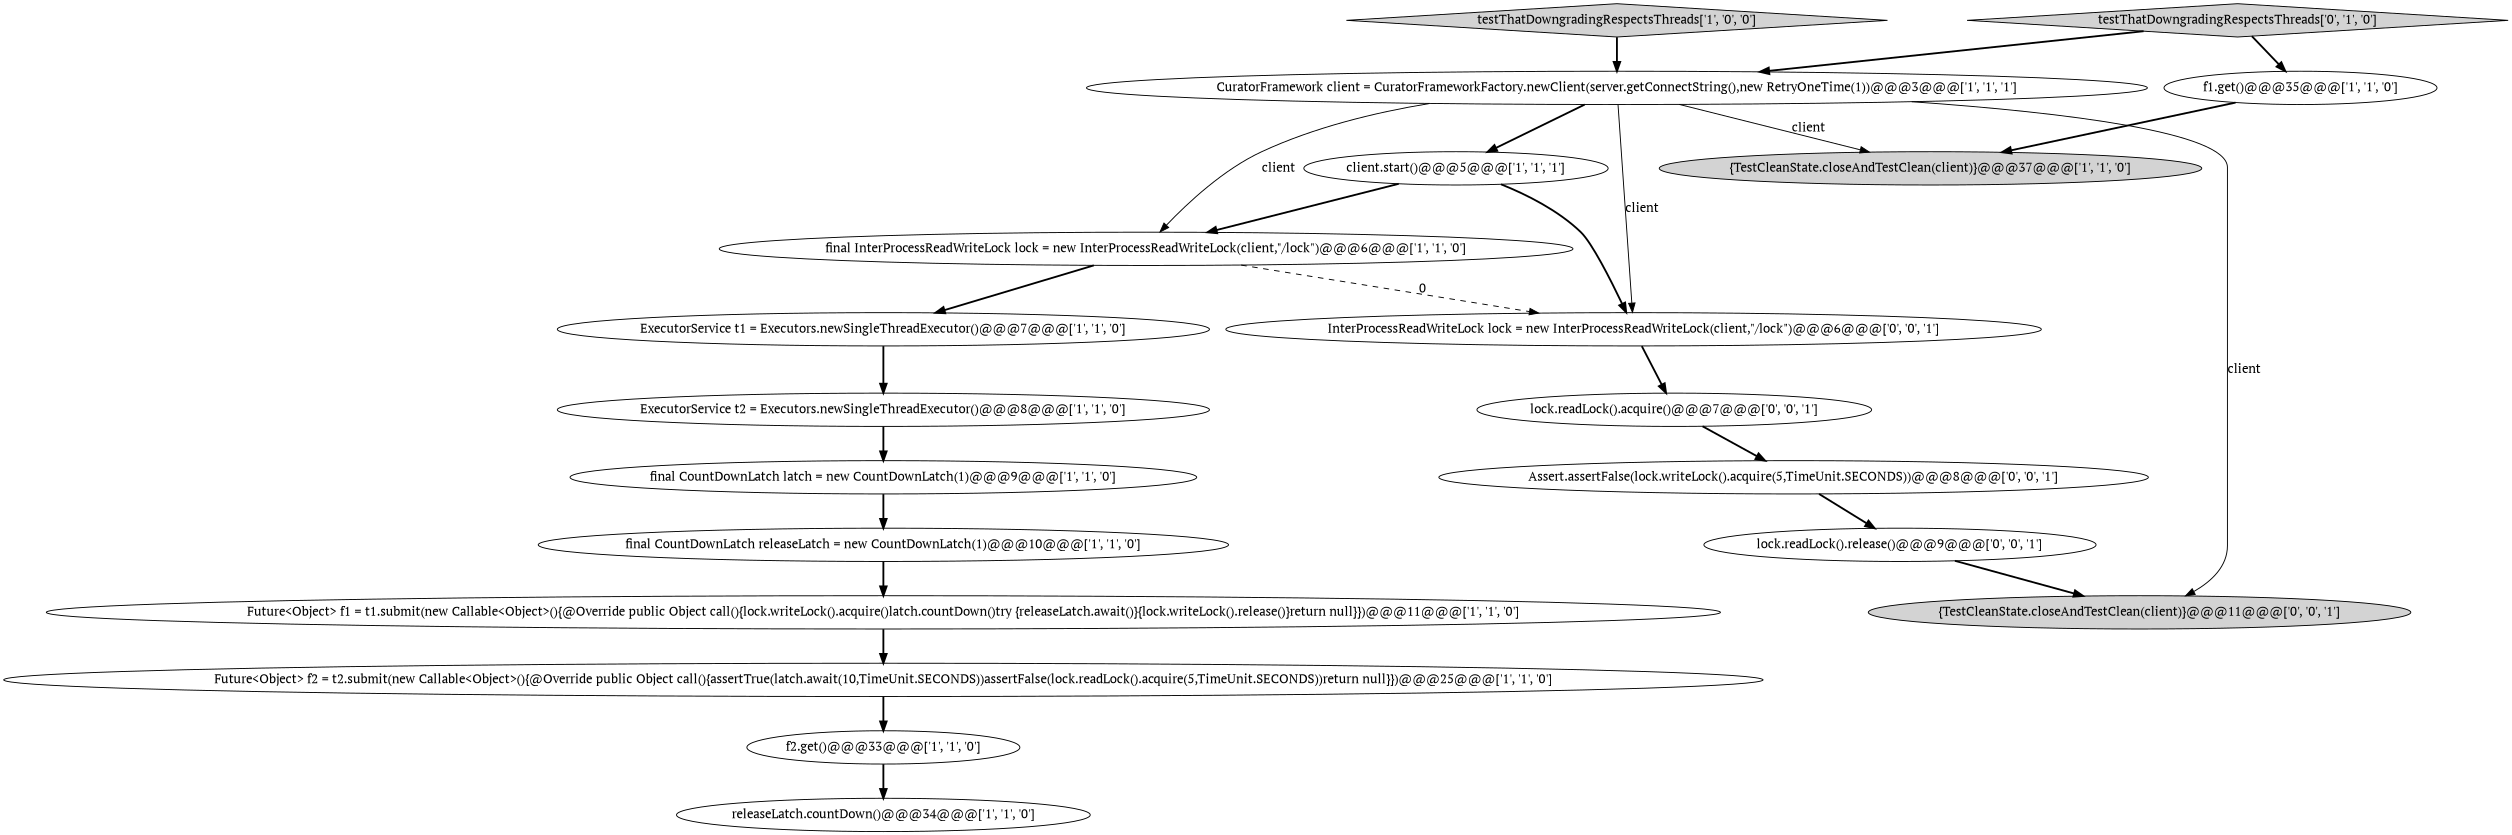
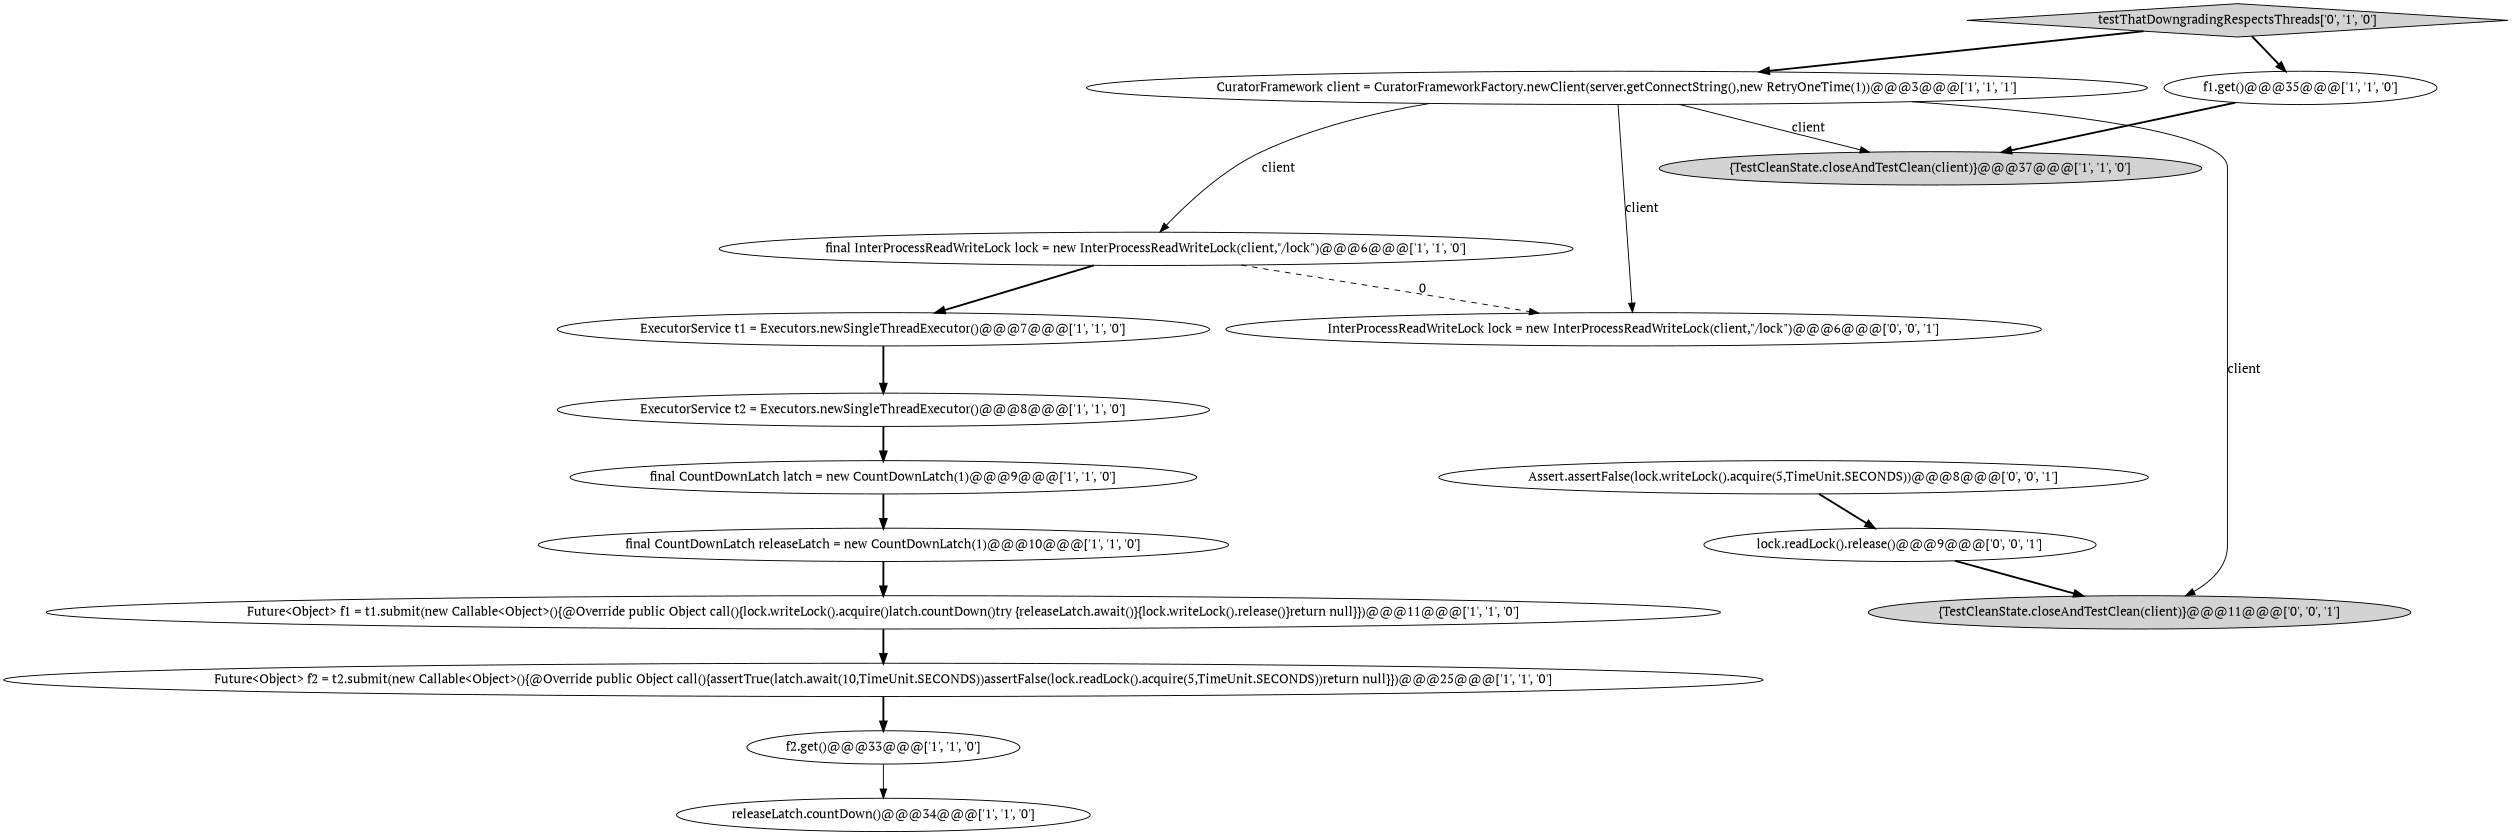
(1617, 20) -> none
(1456, 168) -> none
(1674, 410) -> none
(883, 777) -> (883, 777)
